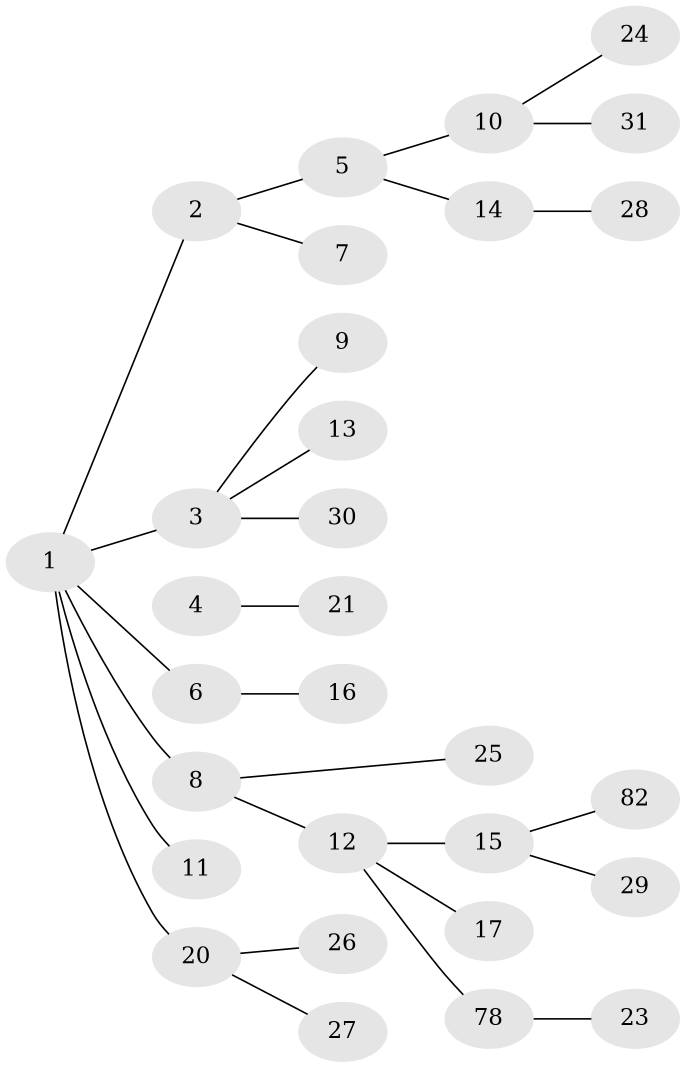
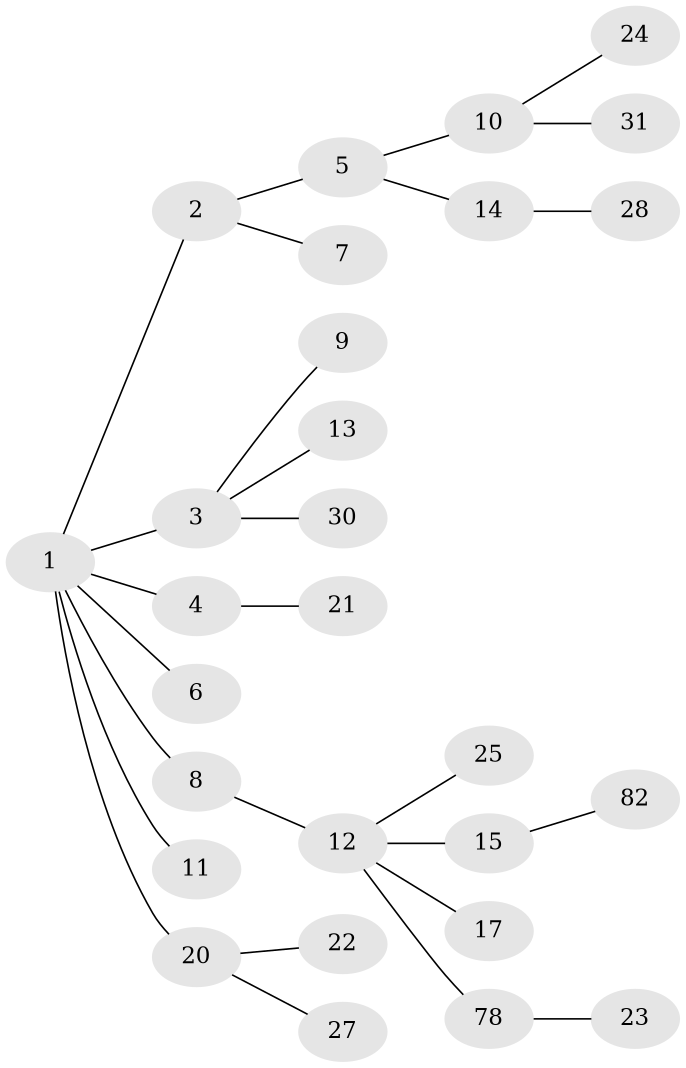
none -> (124, 584)
(343, 694) -> none
(343, 769) -> (416, 799)
(635, 887) -> none
(343, 944) -> (343, 944)
